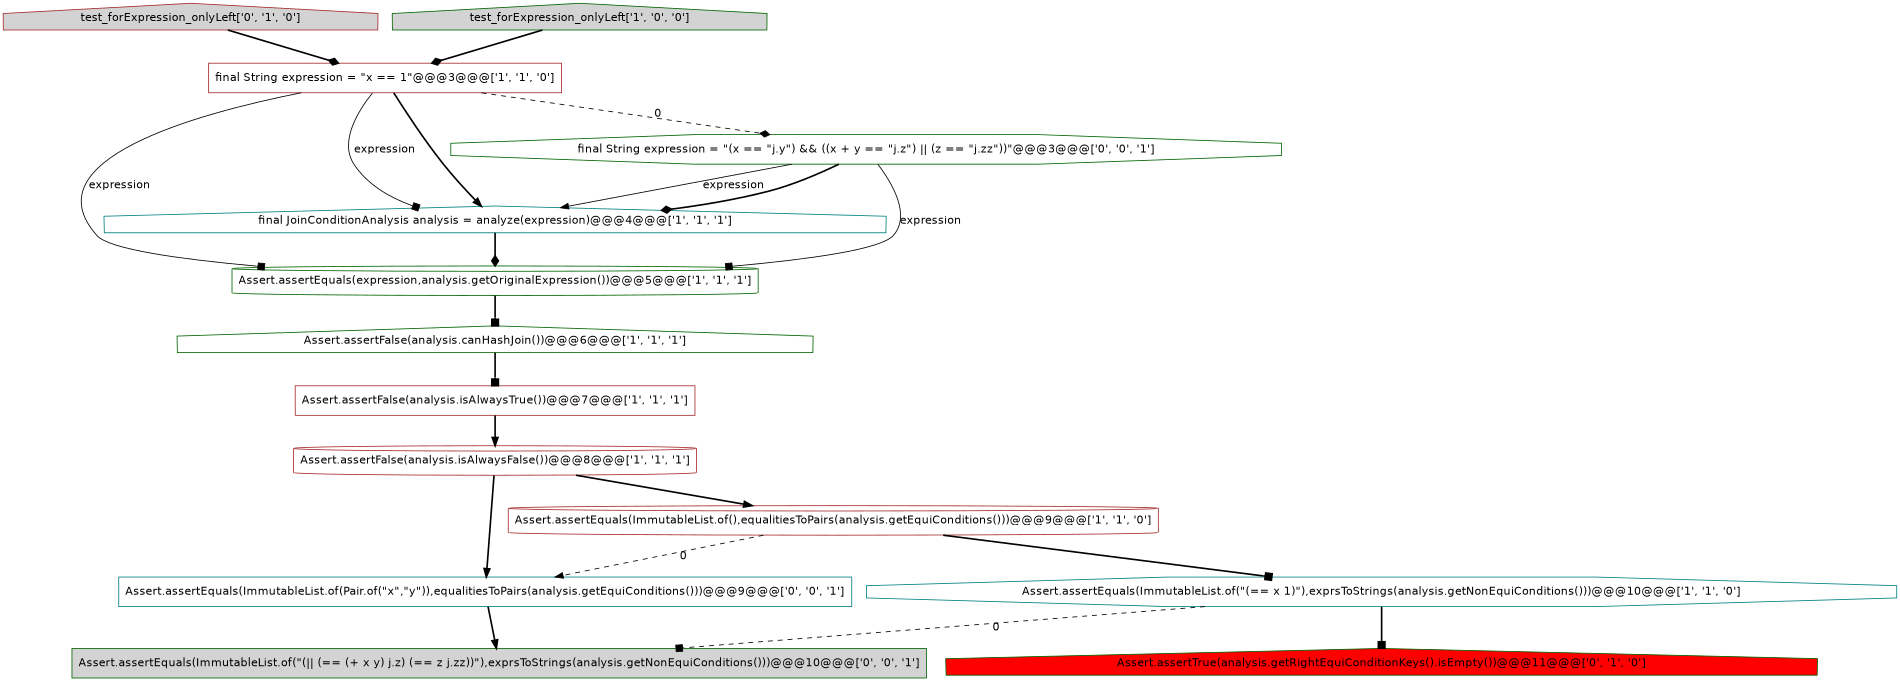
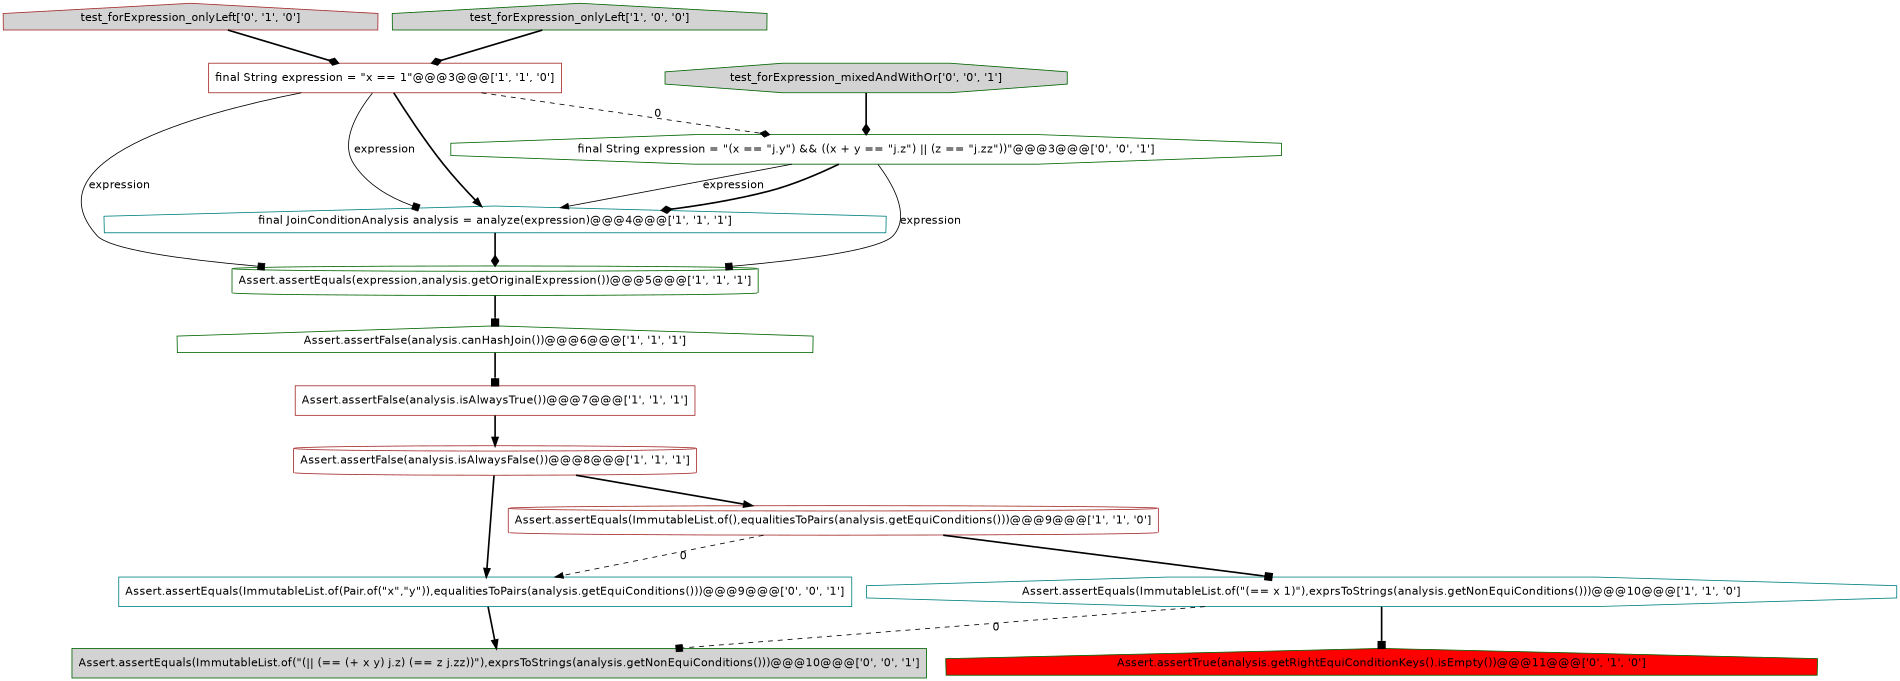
none -> (866, 78)
